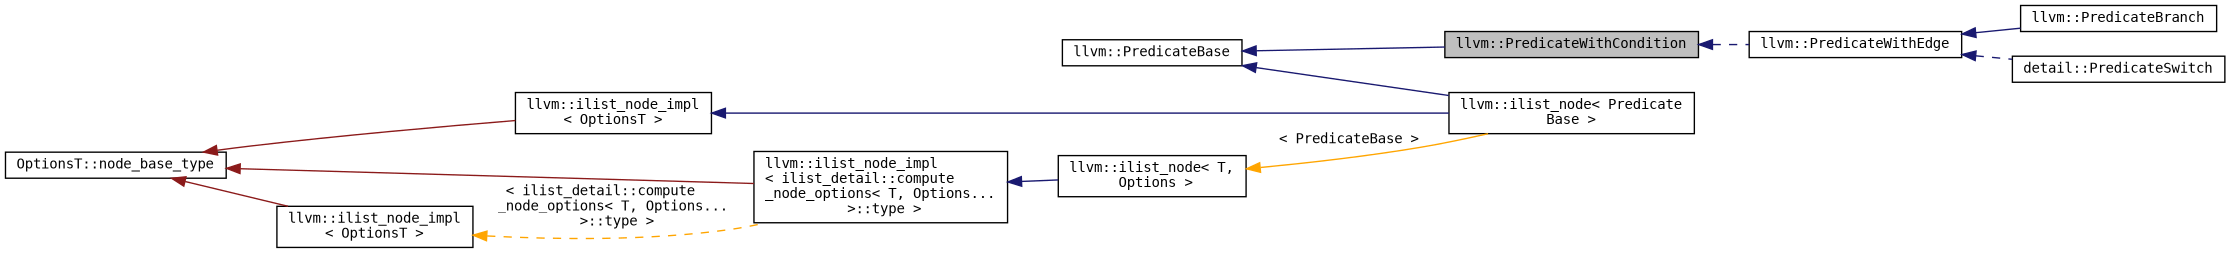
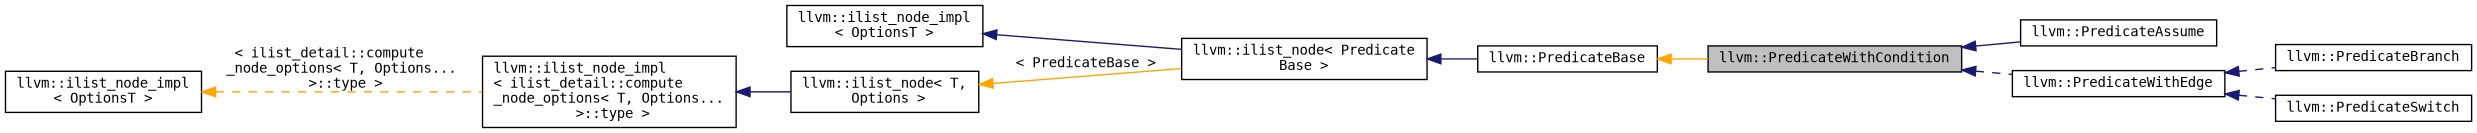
(1998, 30) -> (2257, 69)
none -> (2119, 33)
(1350, 49) -> (1690, 59)
(2119, 69) -> (2374, 108)
(1352, 82) -> (1459, 59)
(116, 165) -> none
